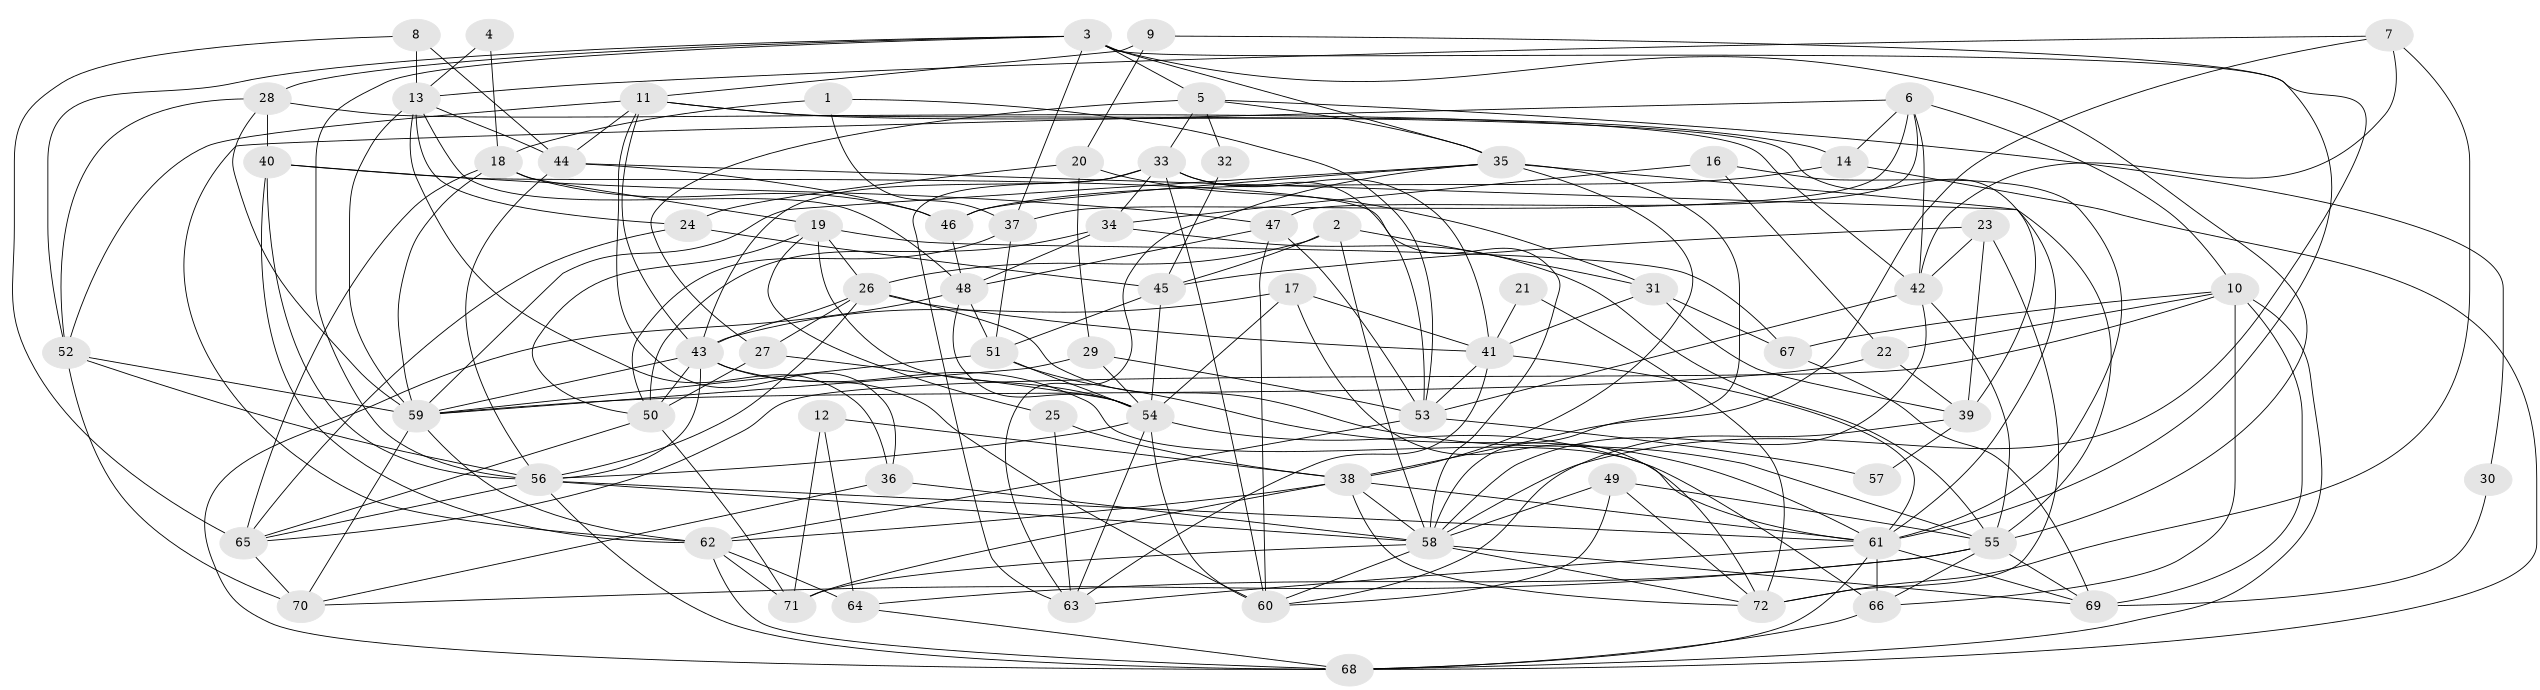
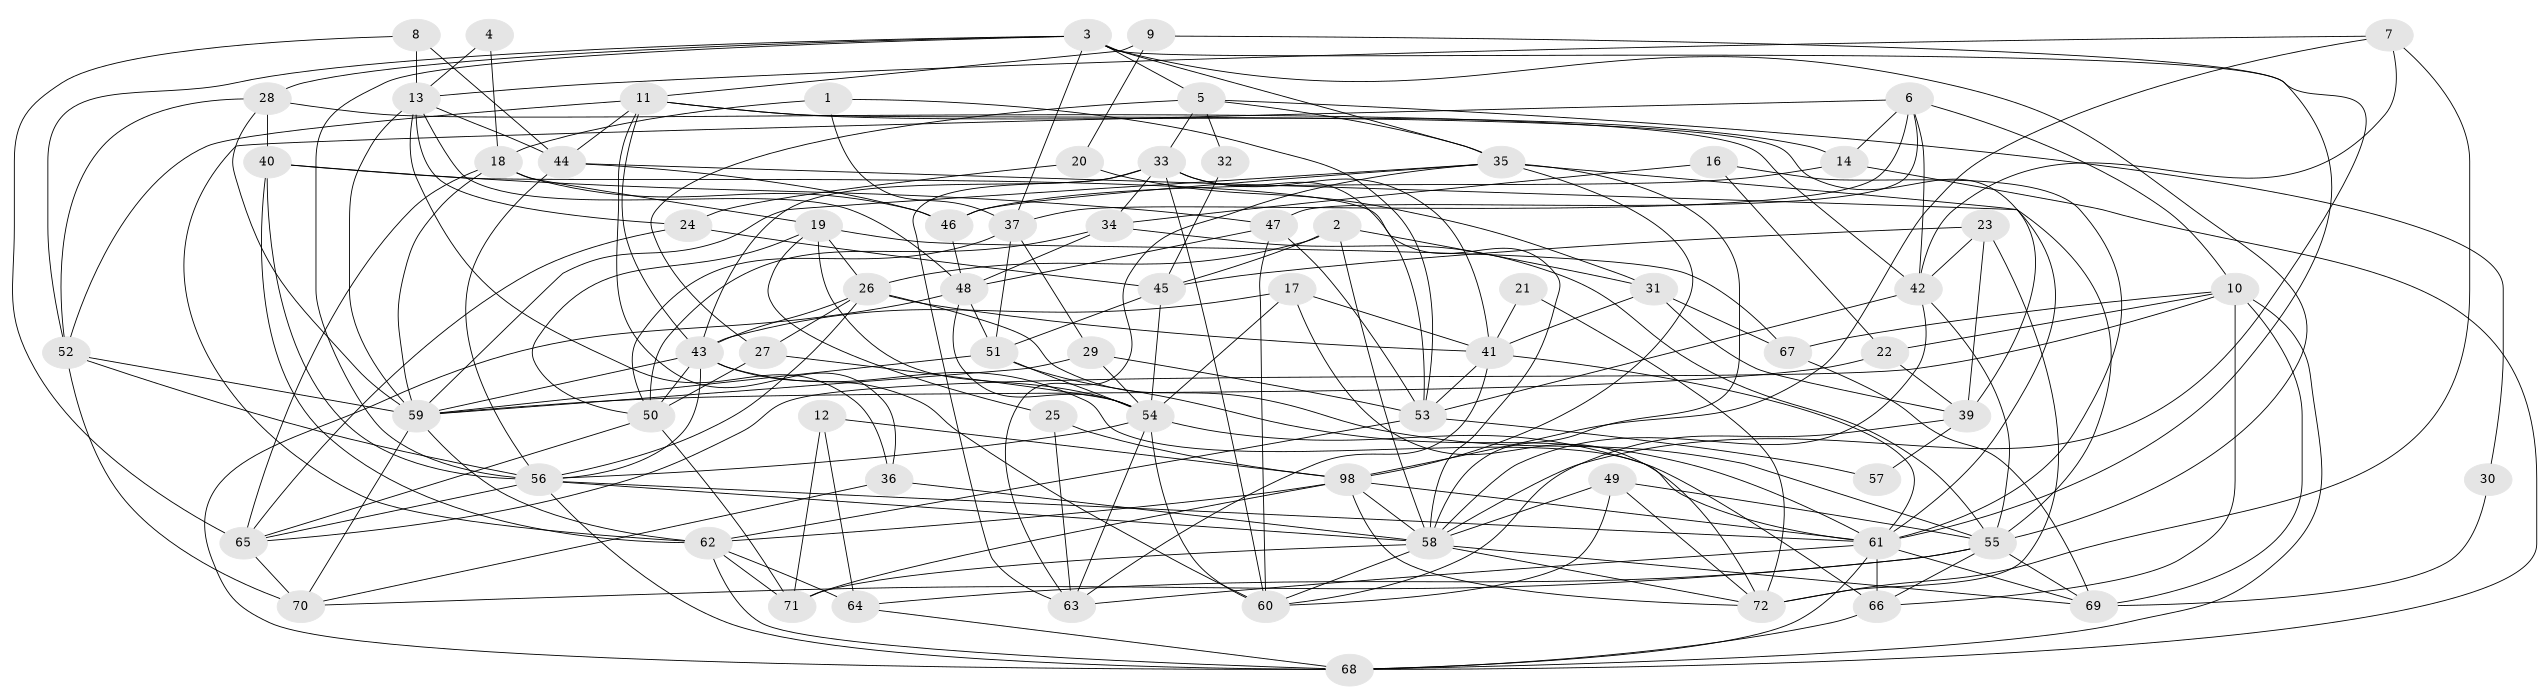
(1079, 258) -> (1052, 289)
(1348, 480) -> (1348, 480)
